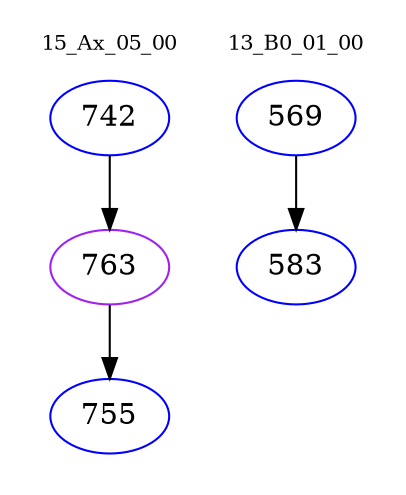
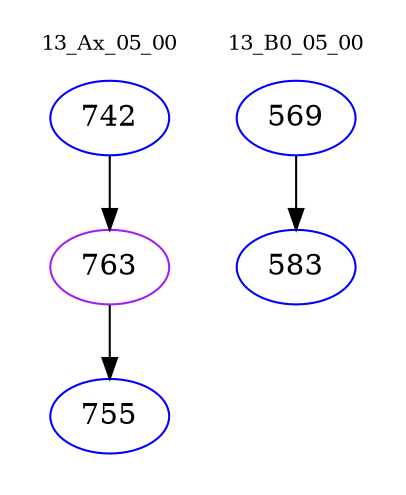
(110, 45) -> (110, 45)
(296, 45) -> (296, 45)
